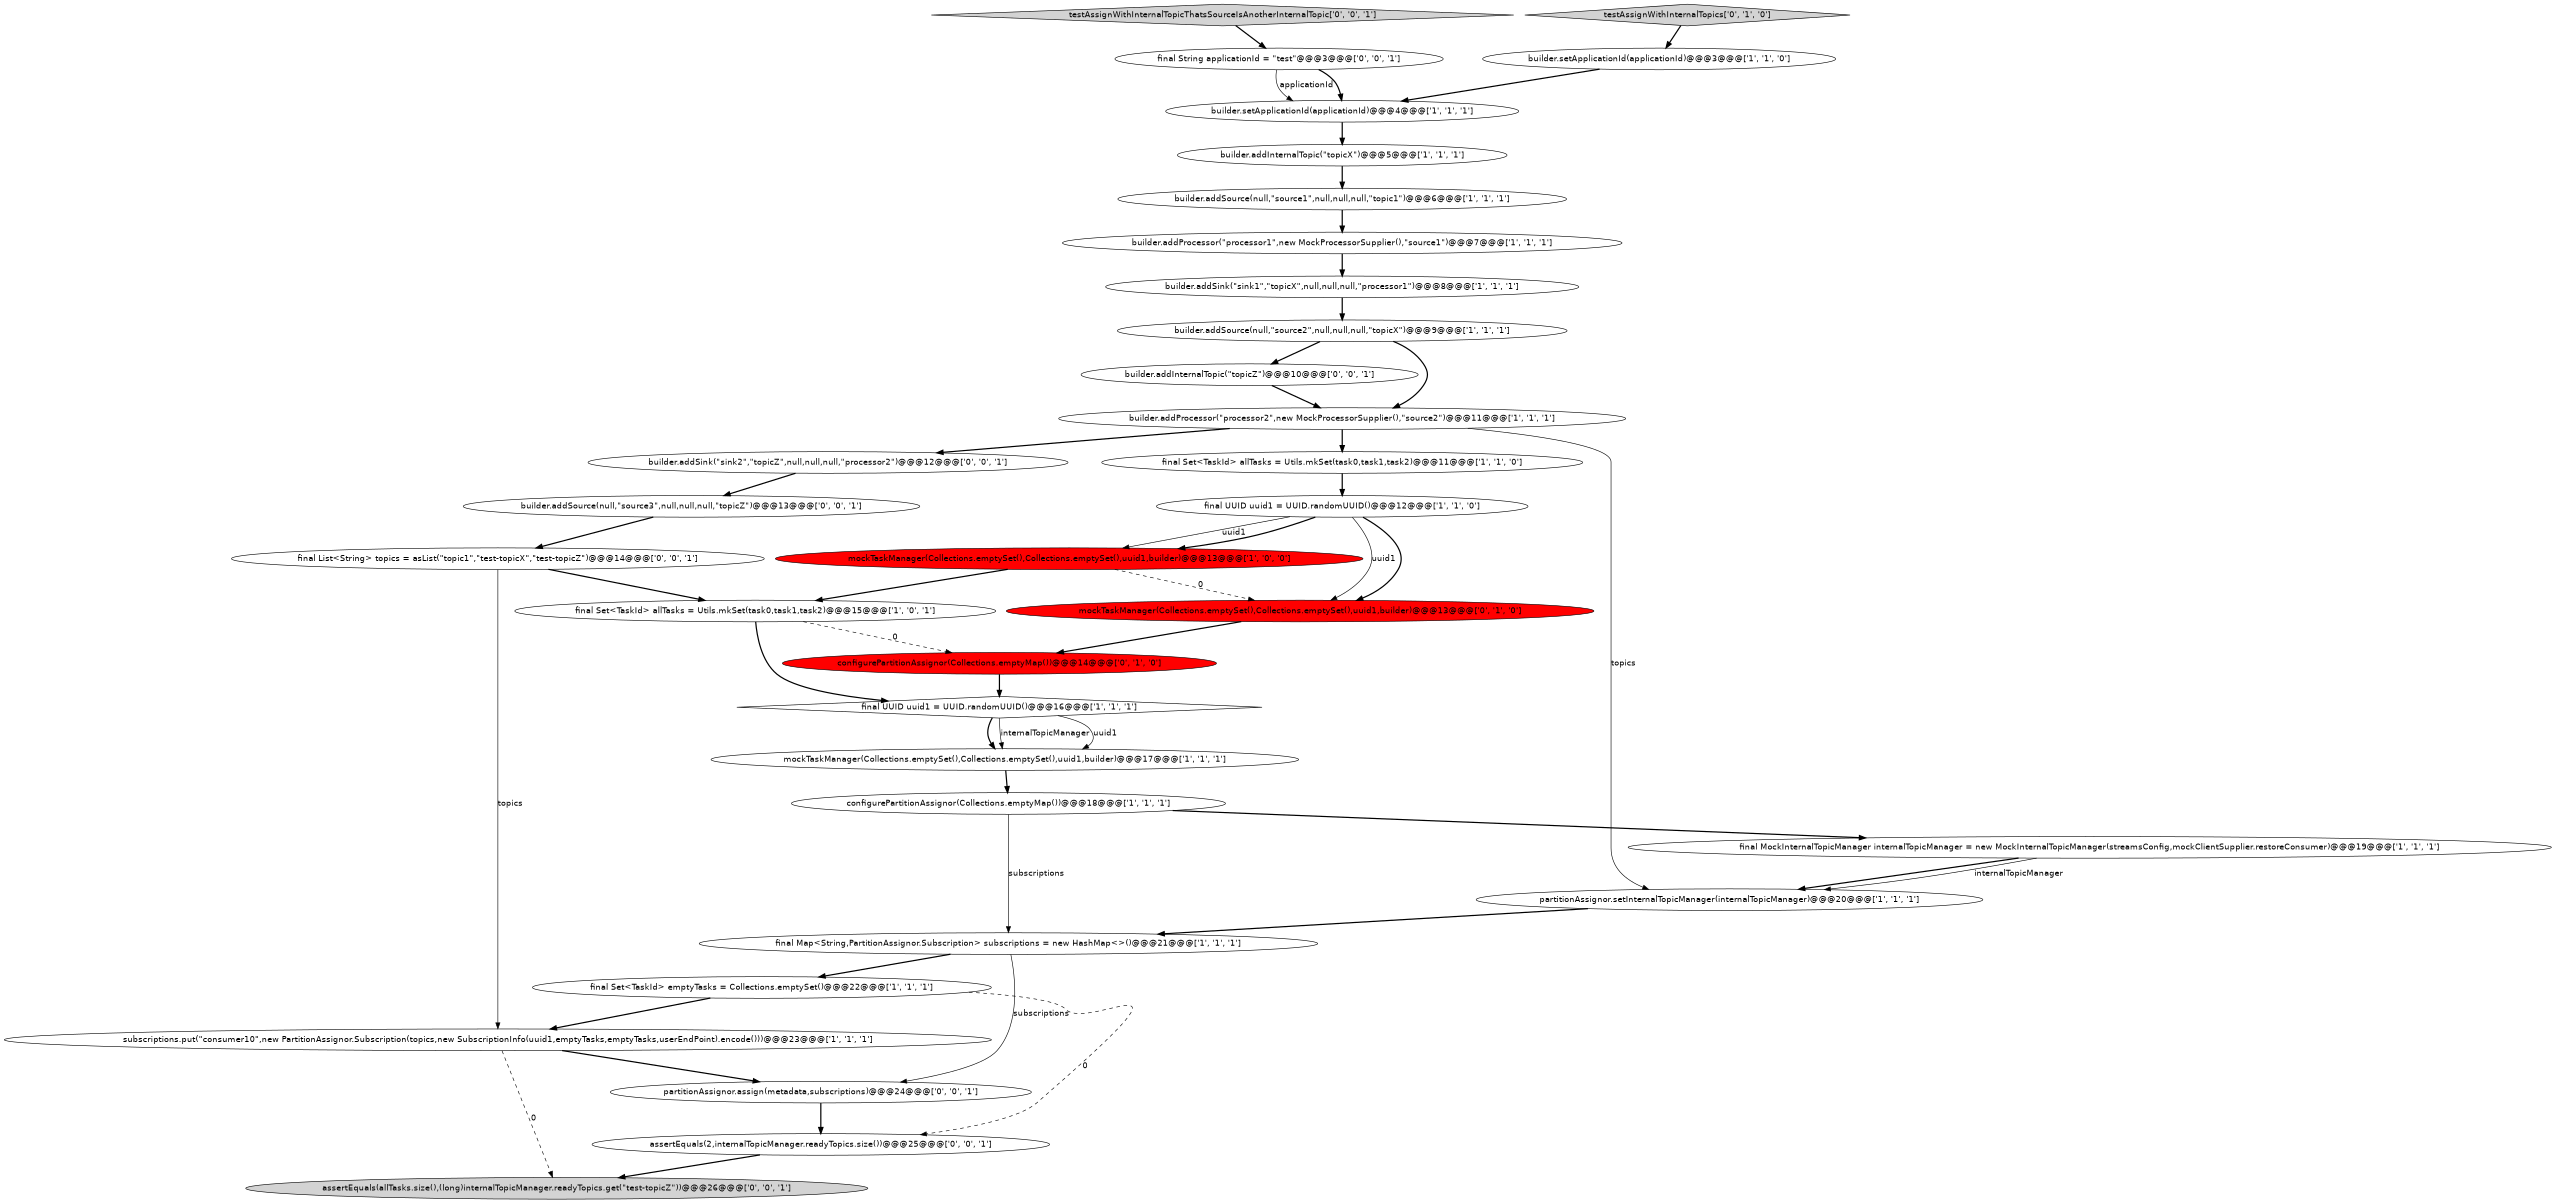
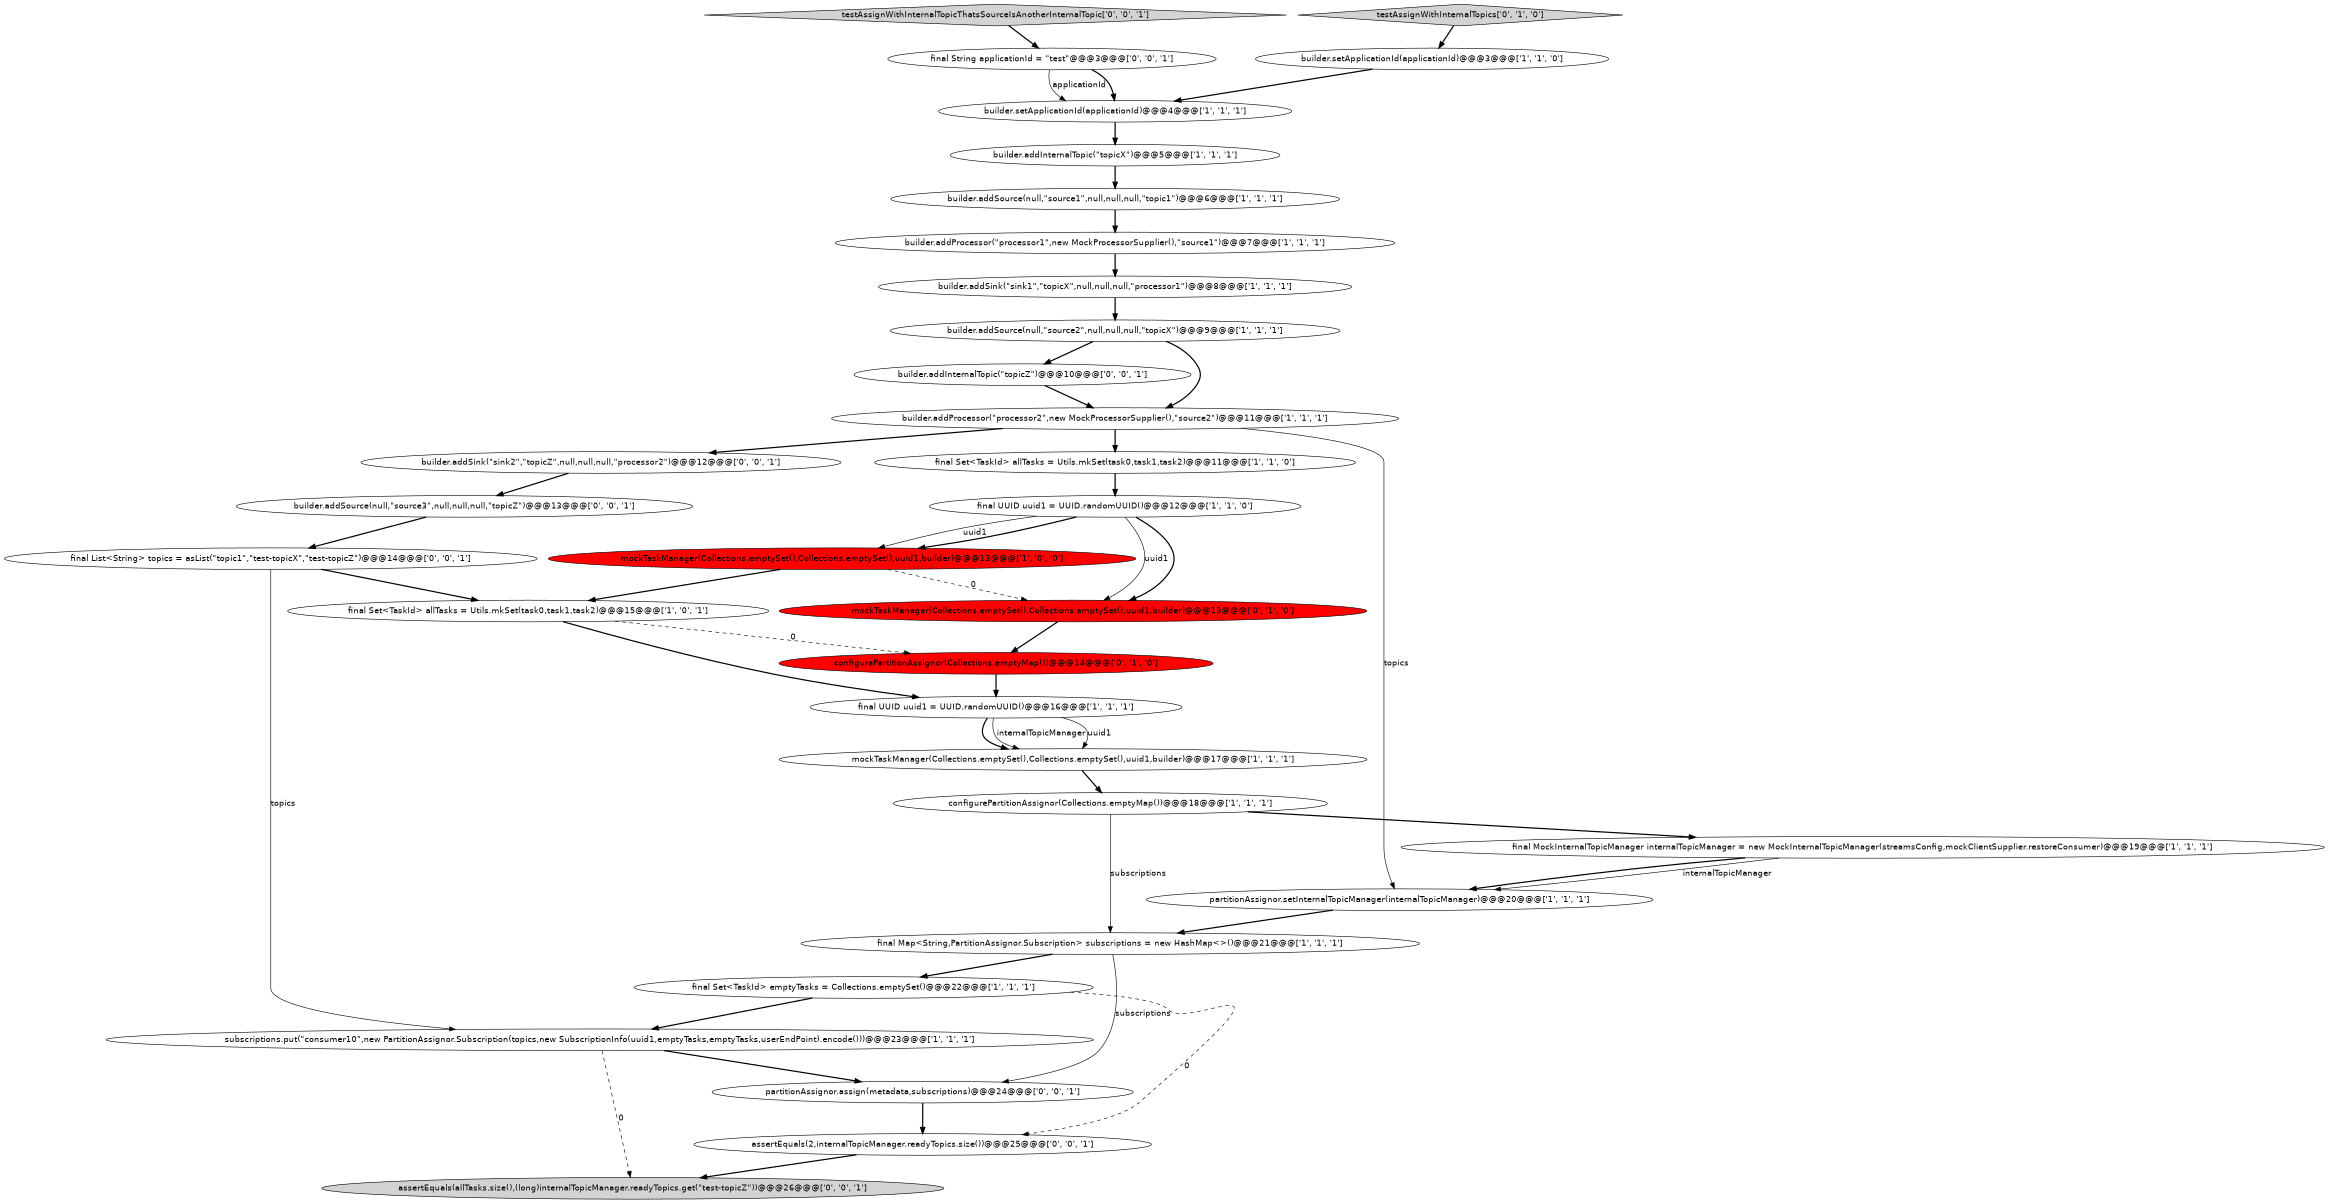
(999, 707) -> (996, 707)
